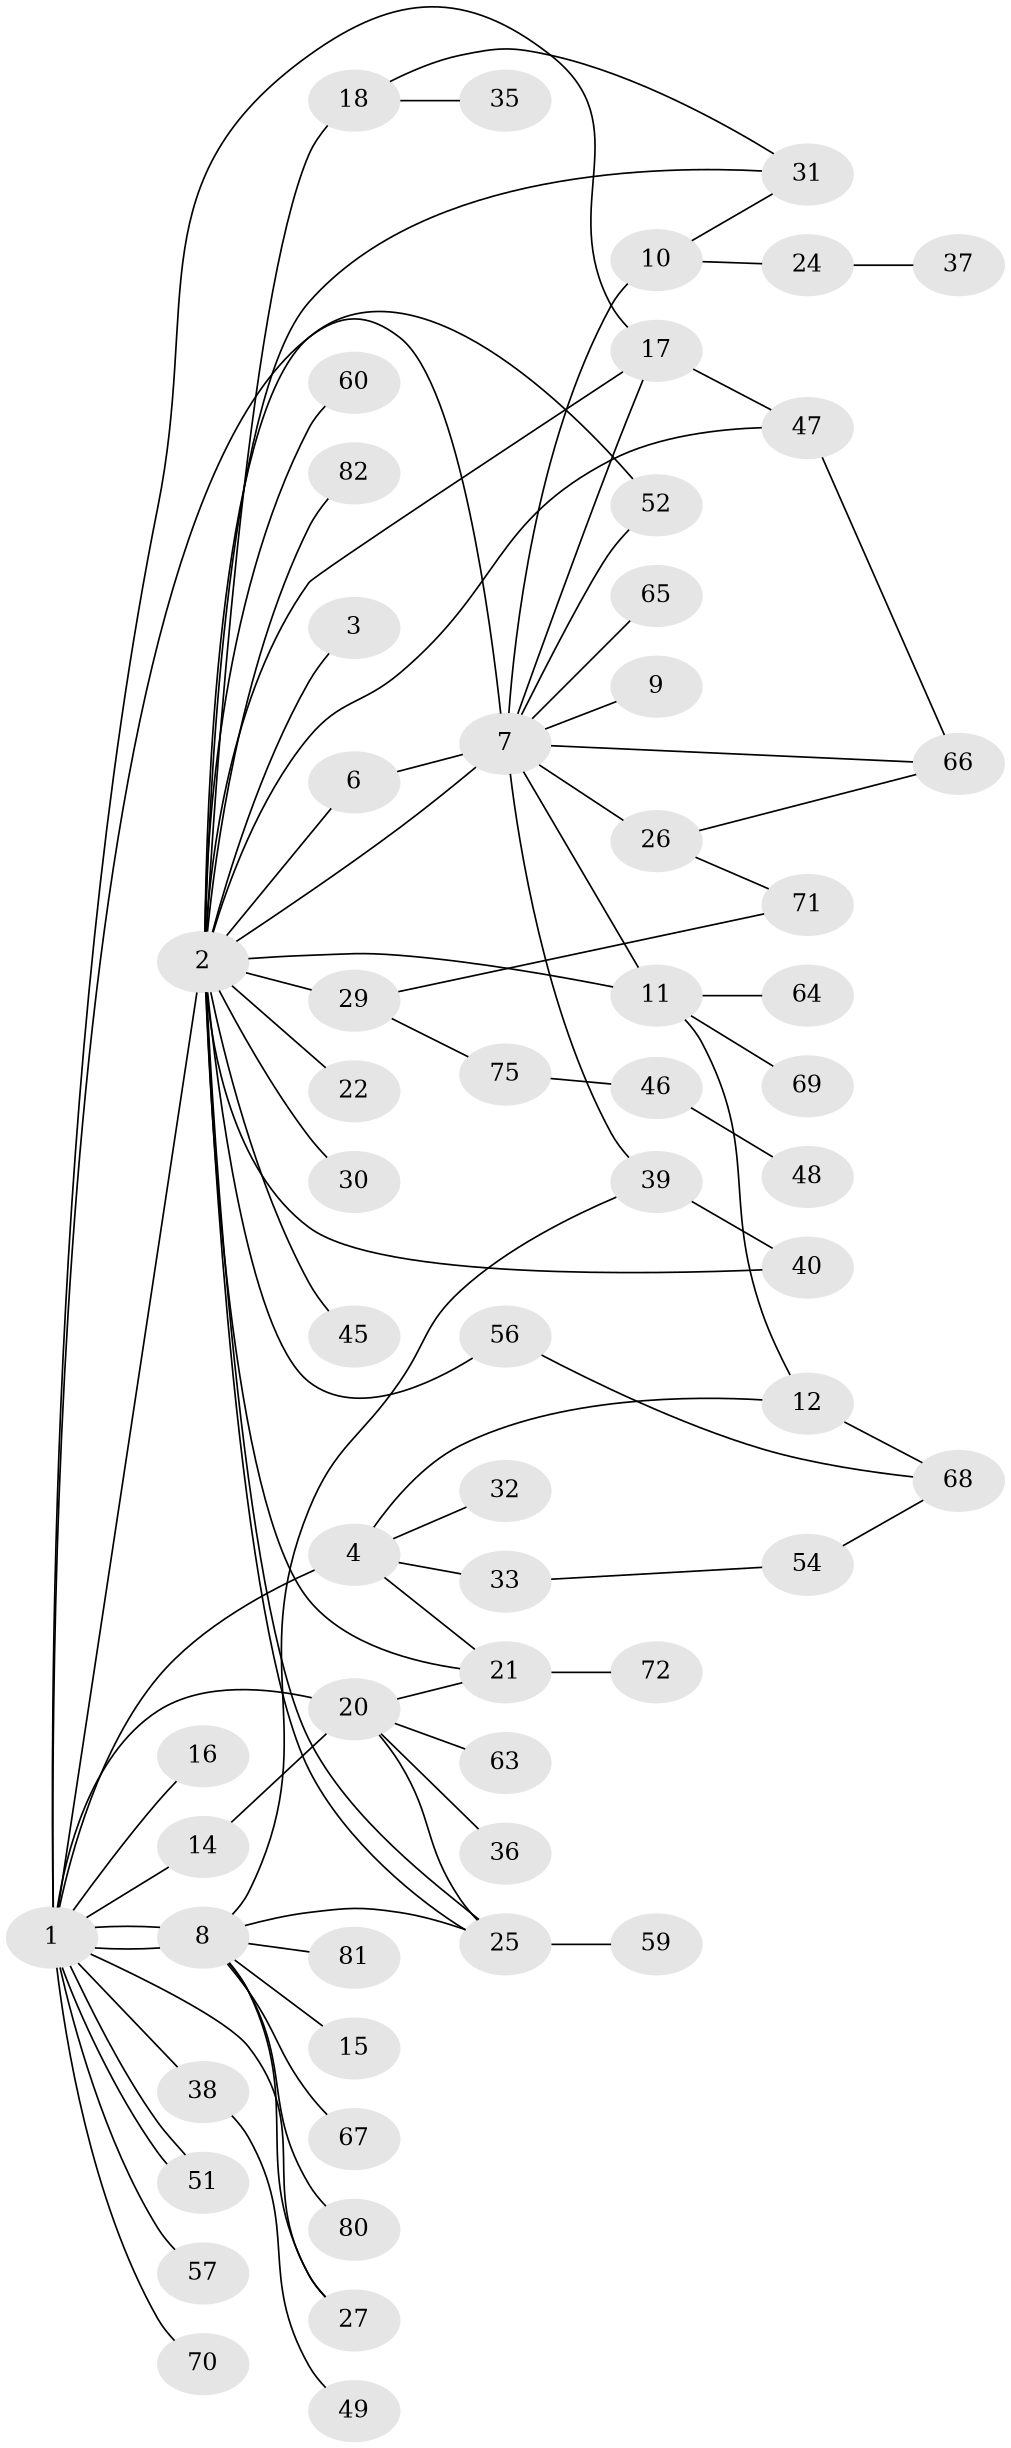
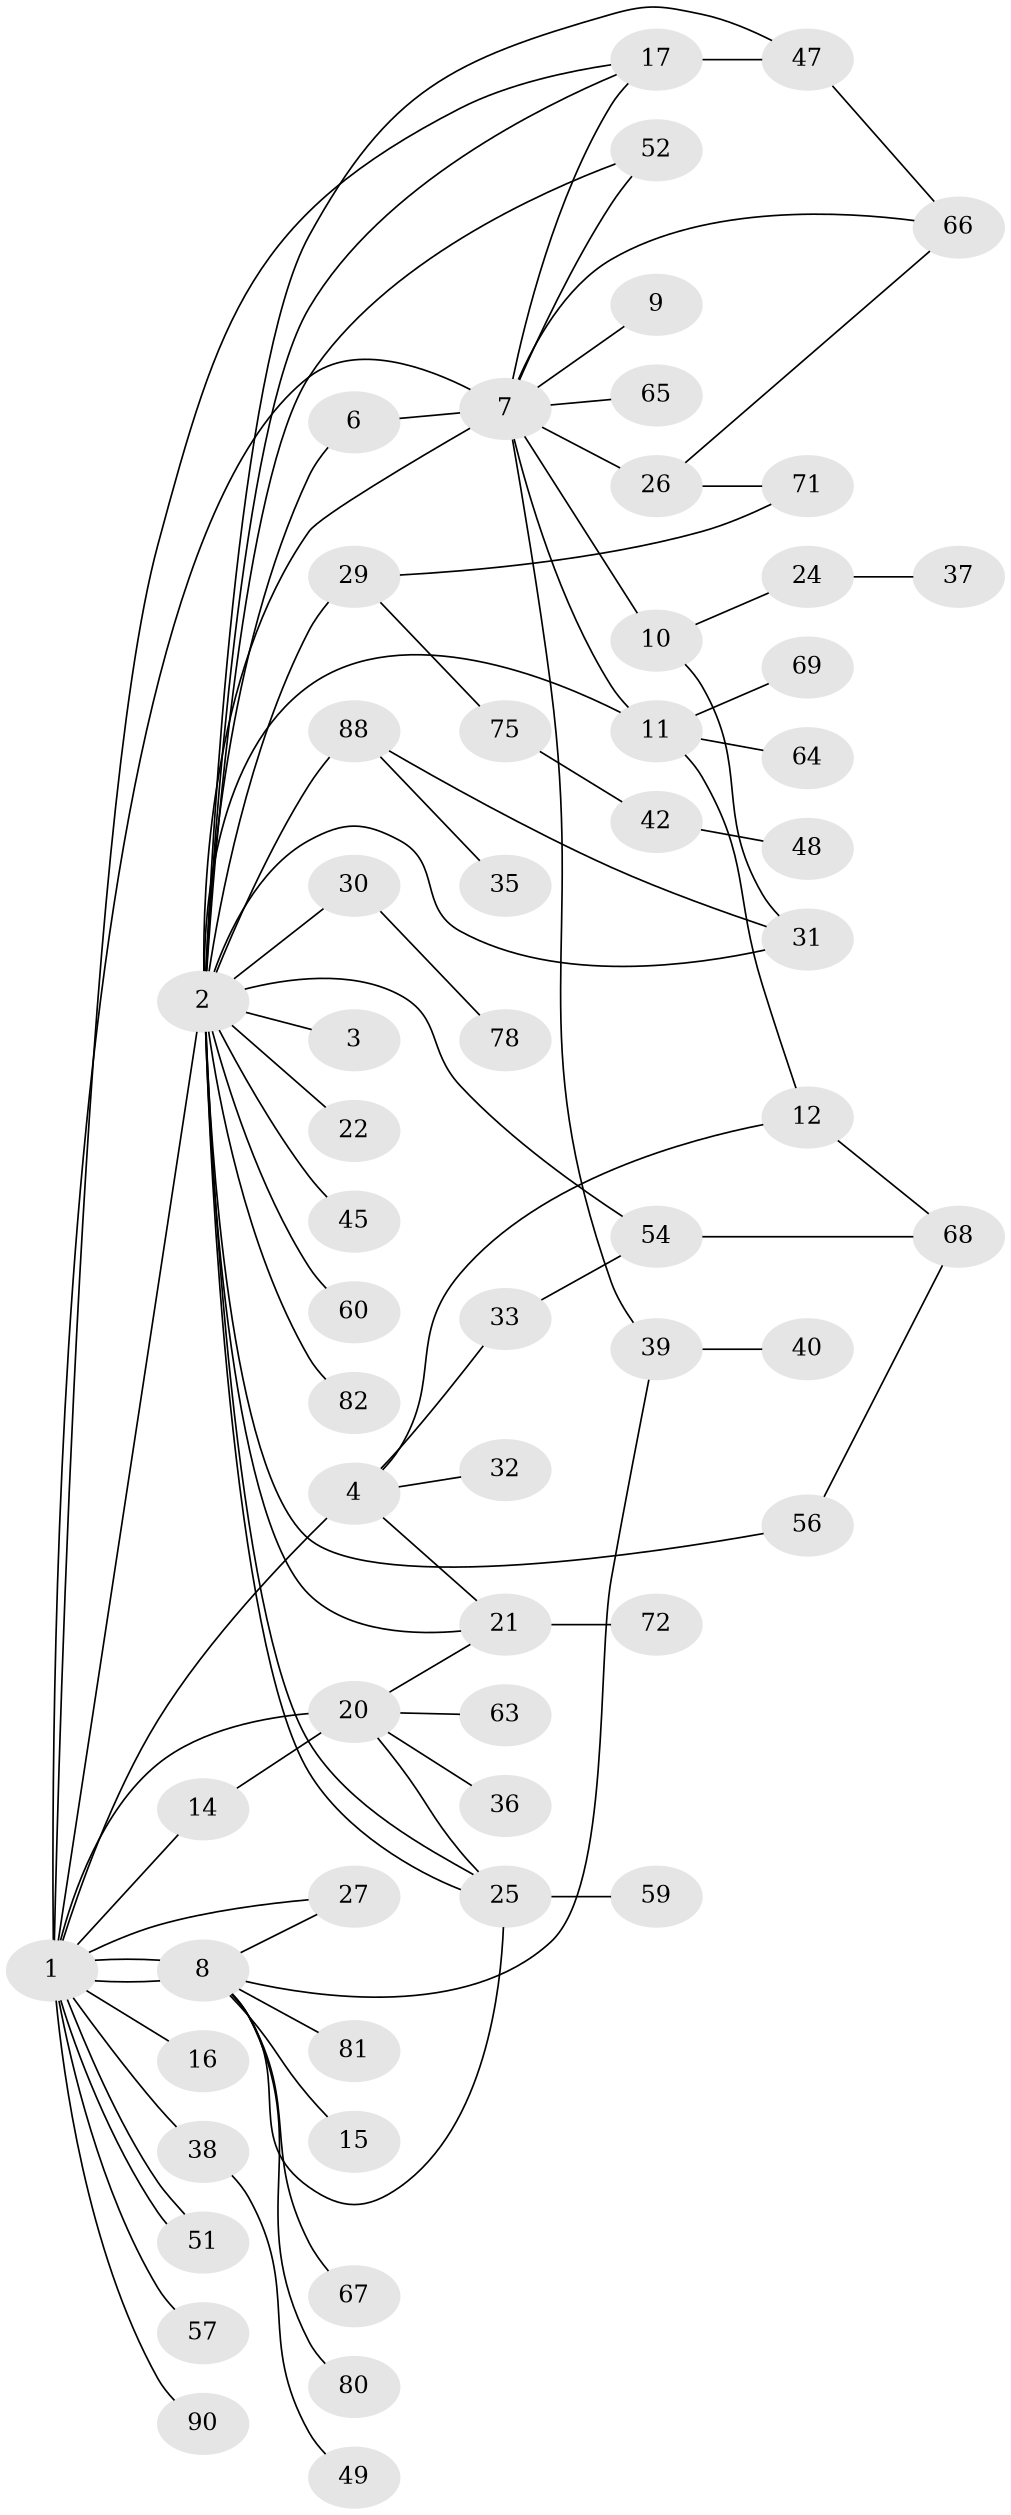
(354, 101) -> (354, 731)
none -> (505, 1040)
(657, 1088) -> (657, 822)
(402, 1258) -> (443, 1061)
(203, 2364) -> (203, 2424)
